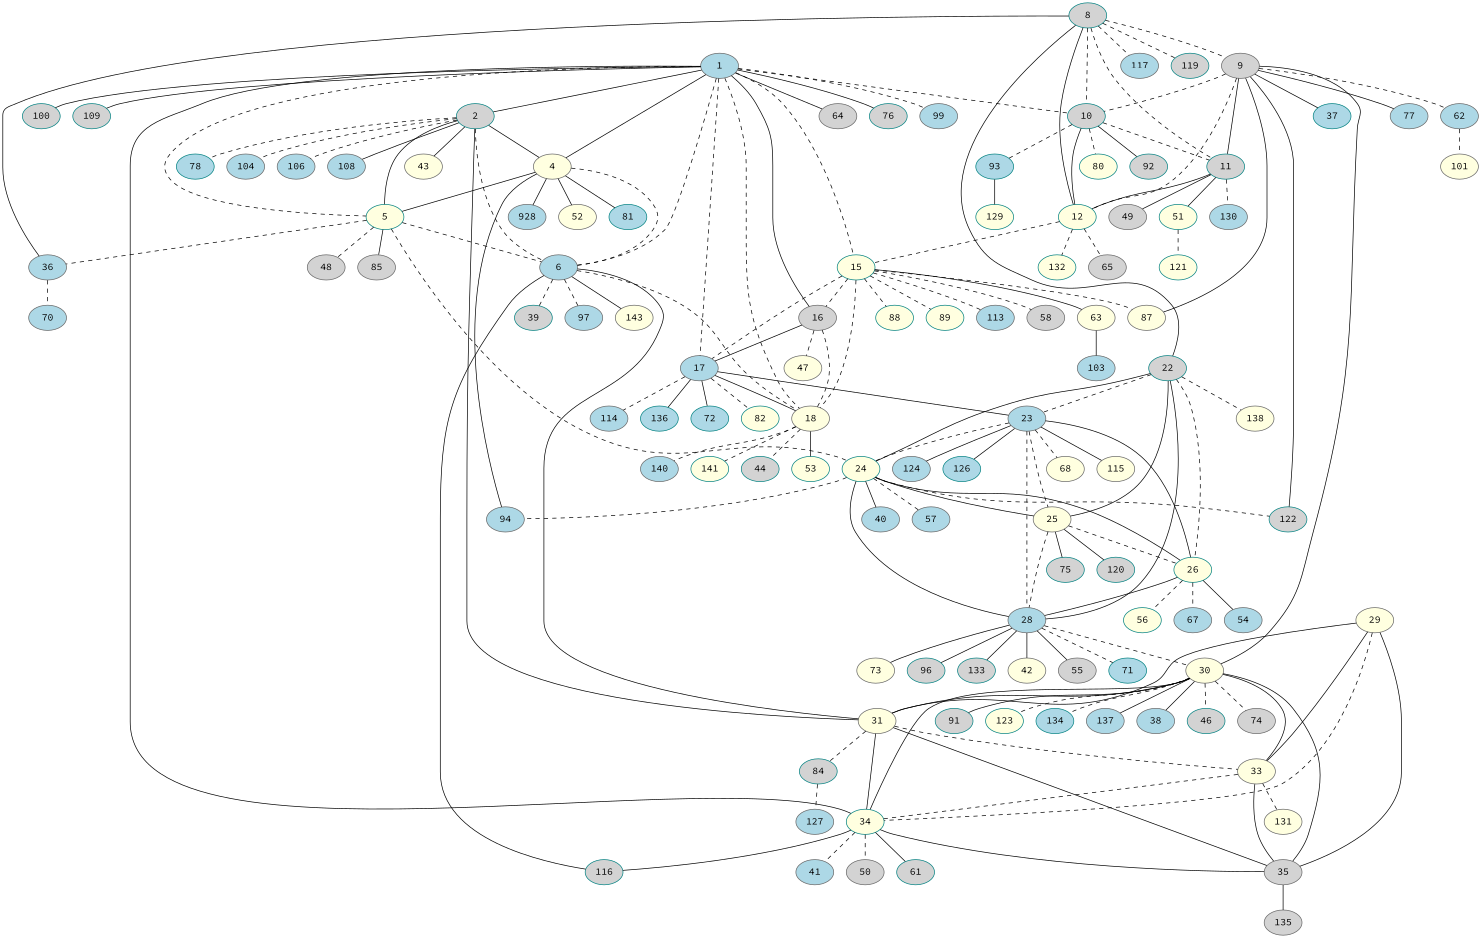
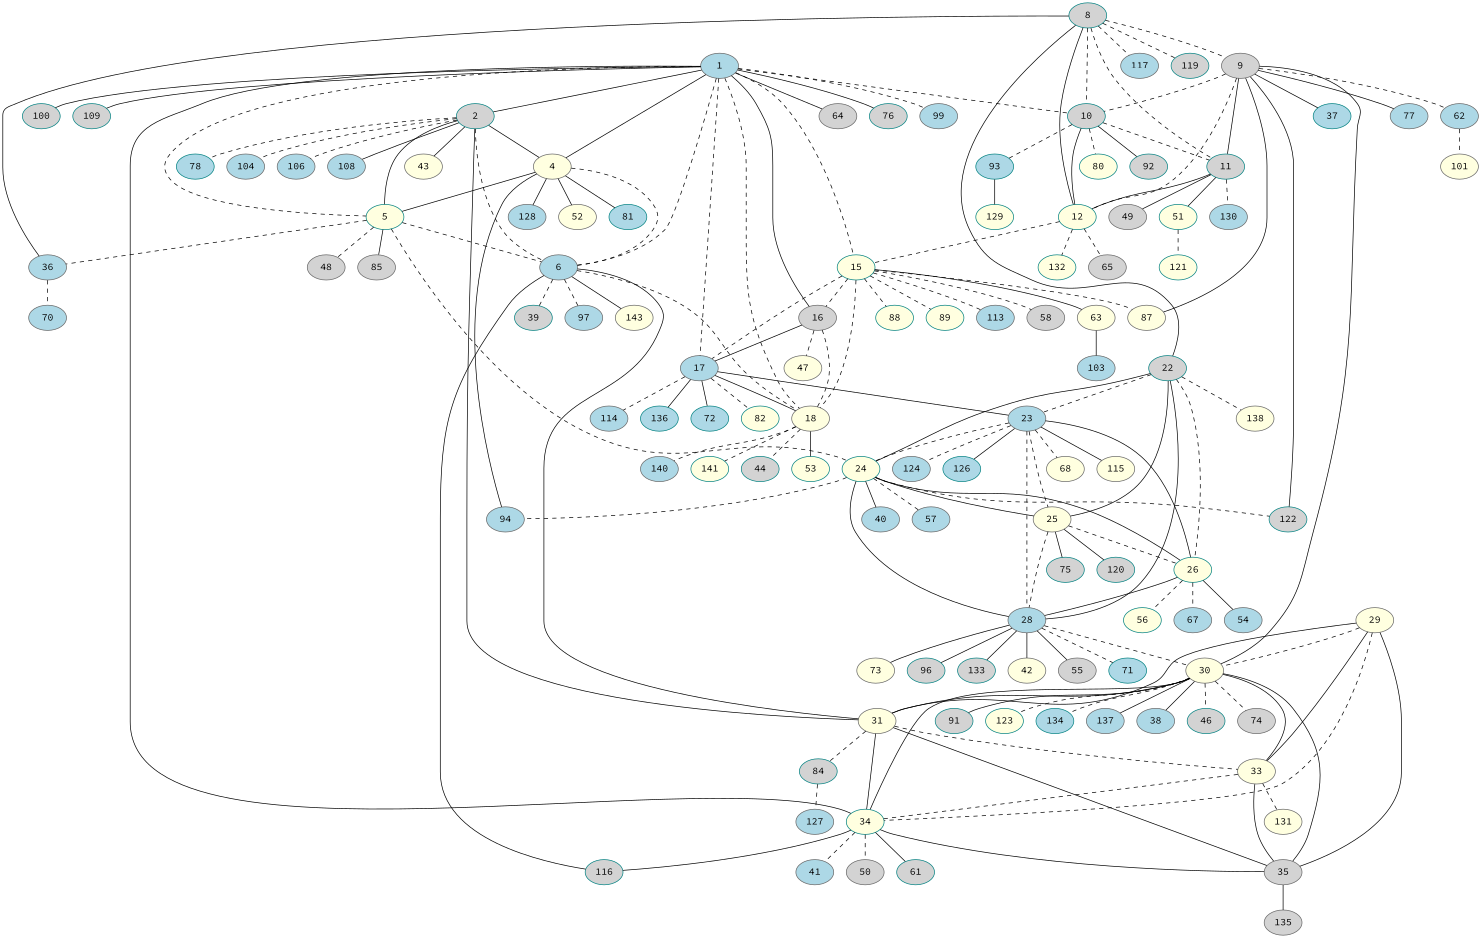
(527, 217) -> (527, 217)
(968, 443) -> (968, 443)
none -> (1292, 649)
